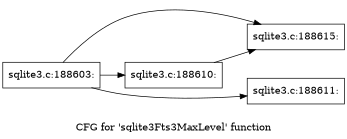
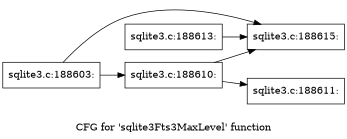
none -> (174, 37)
(165, 98) -> (231, 83)
